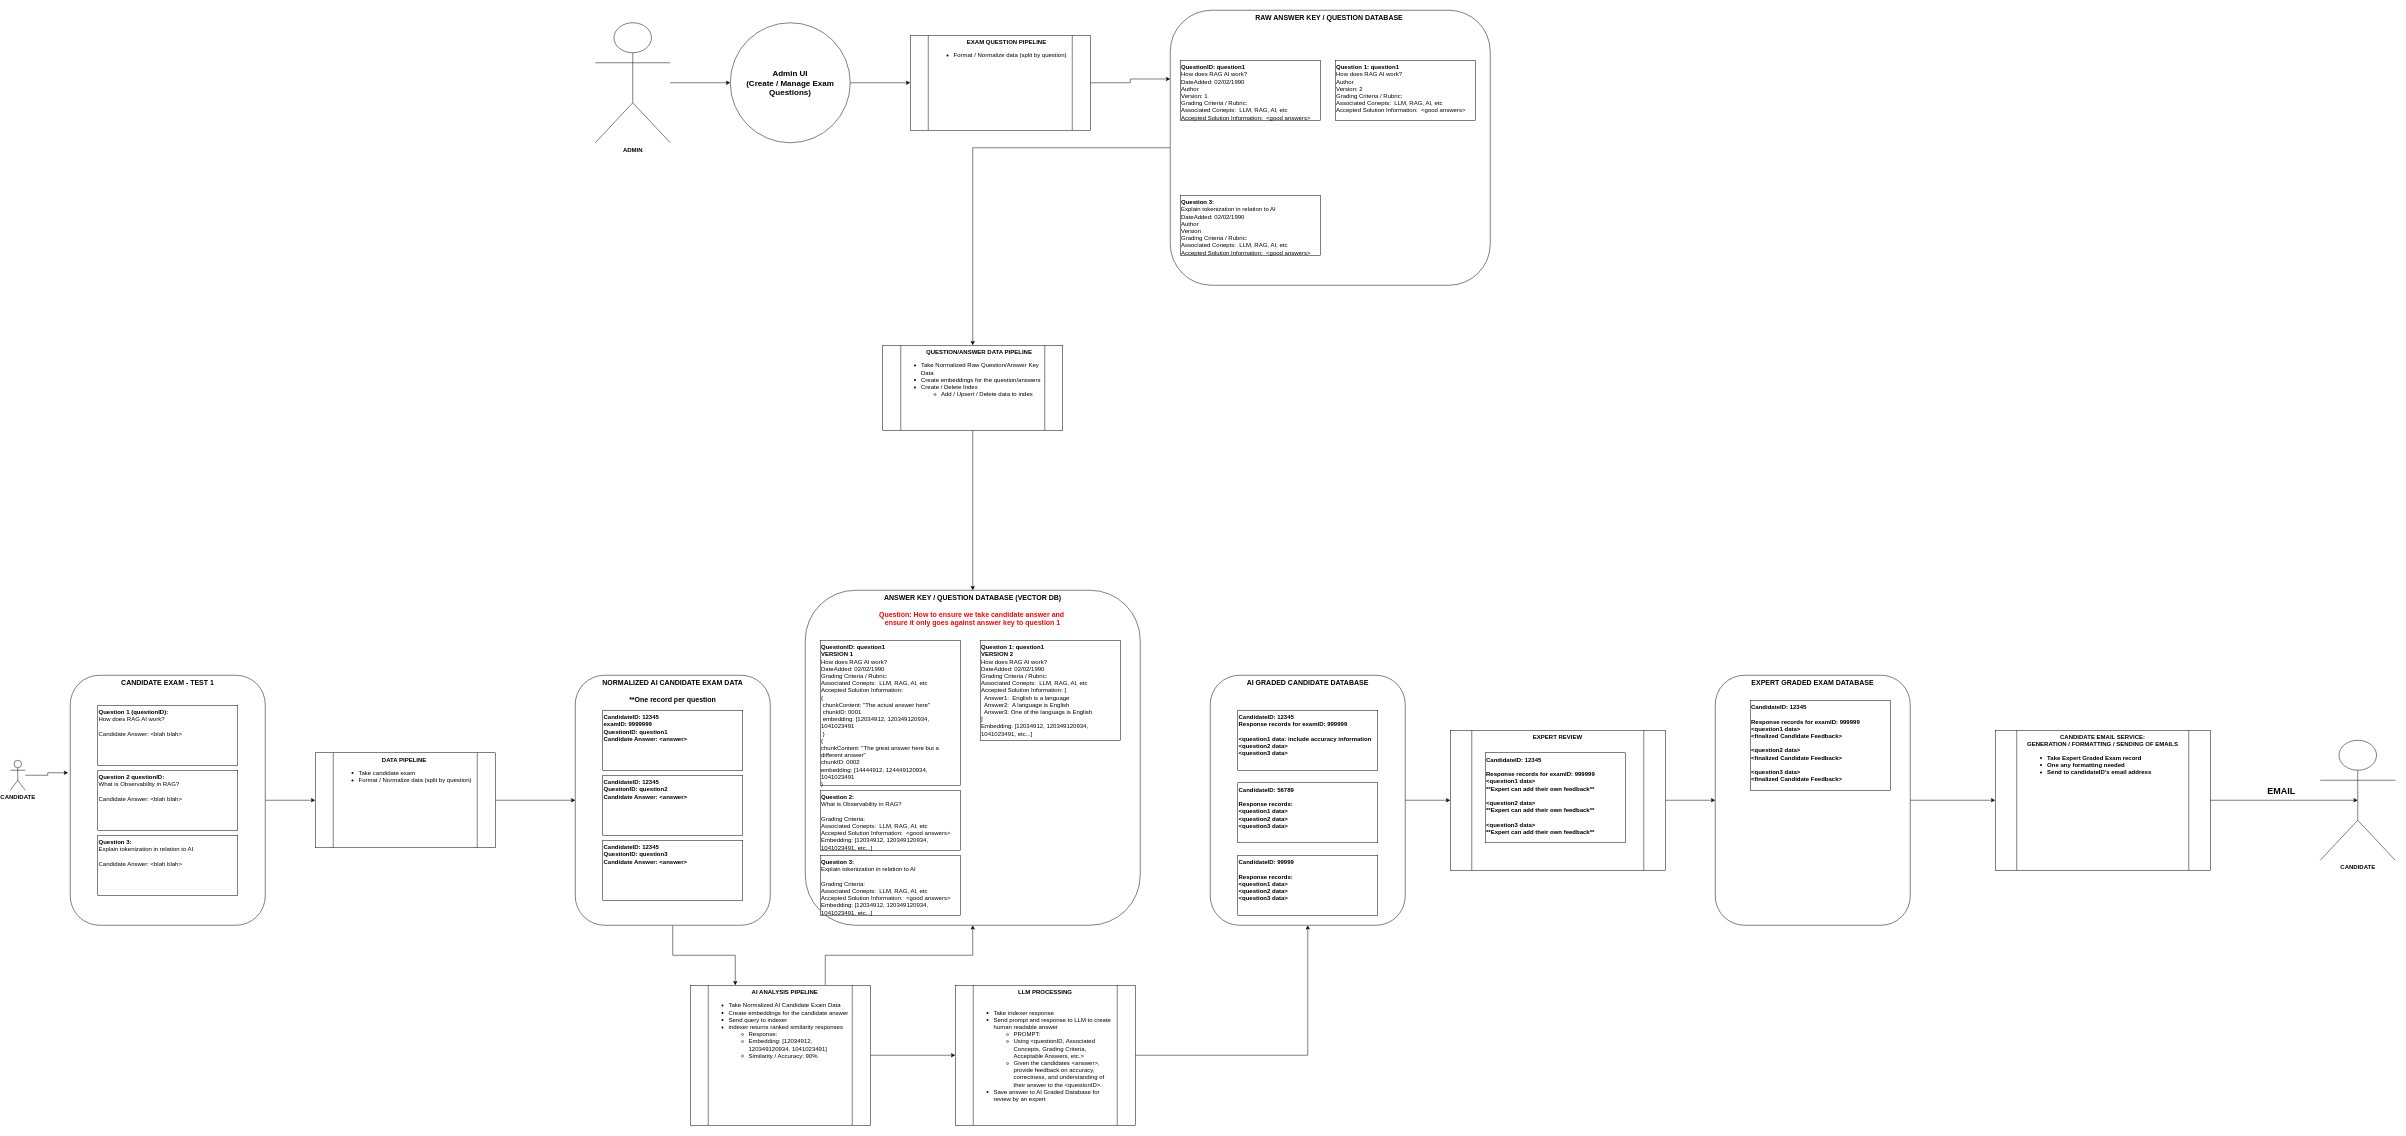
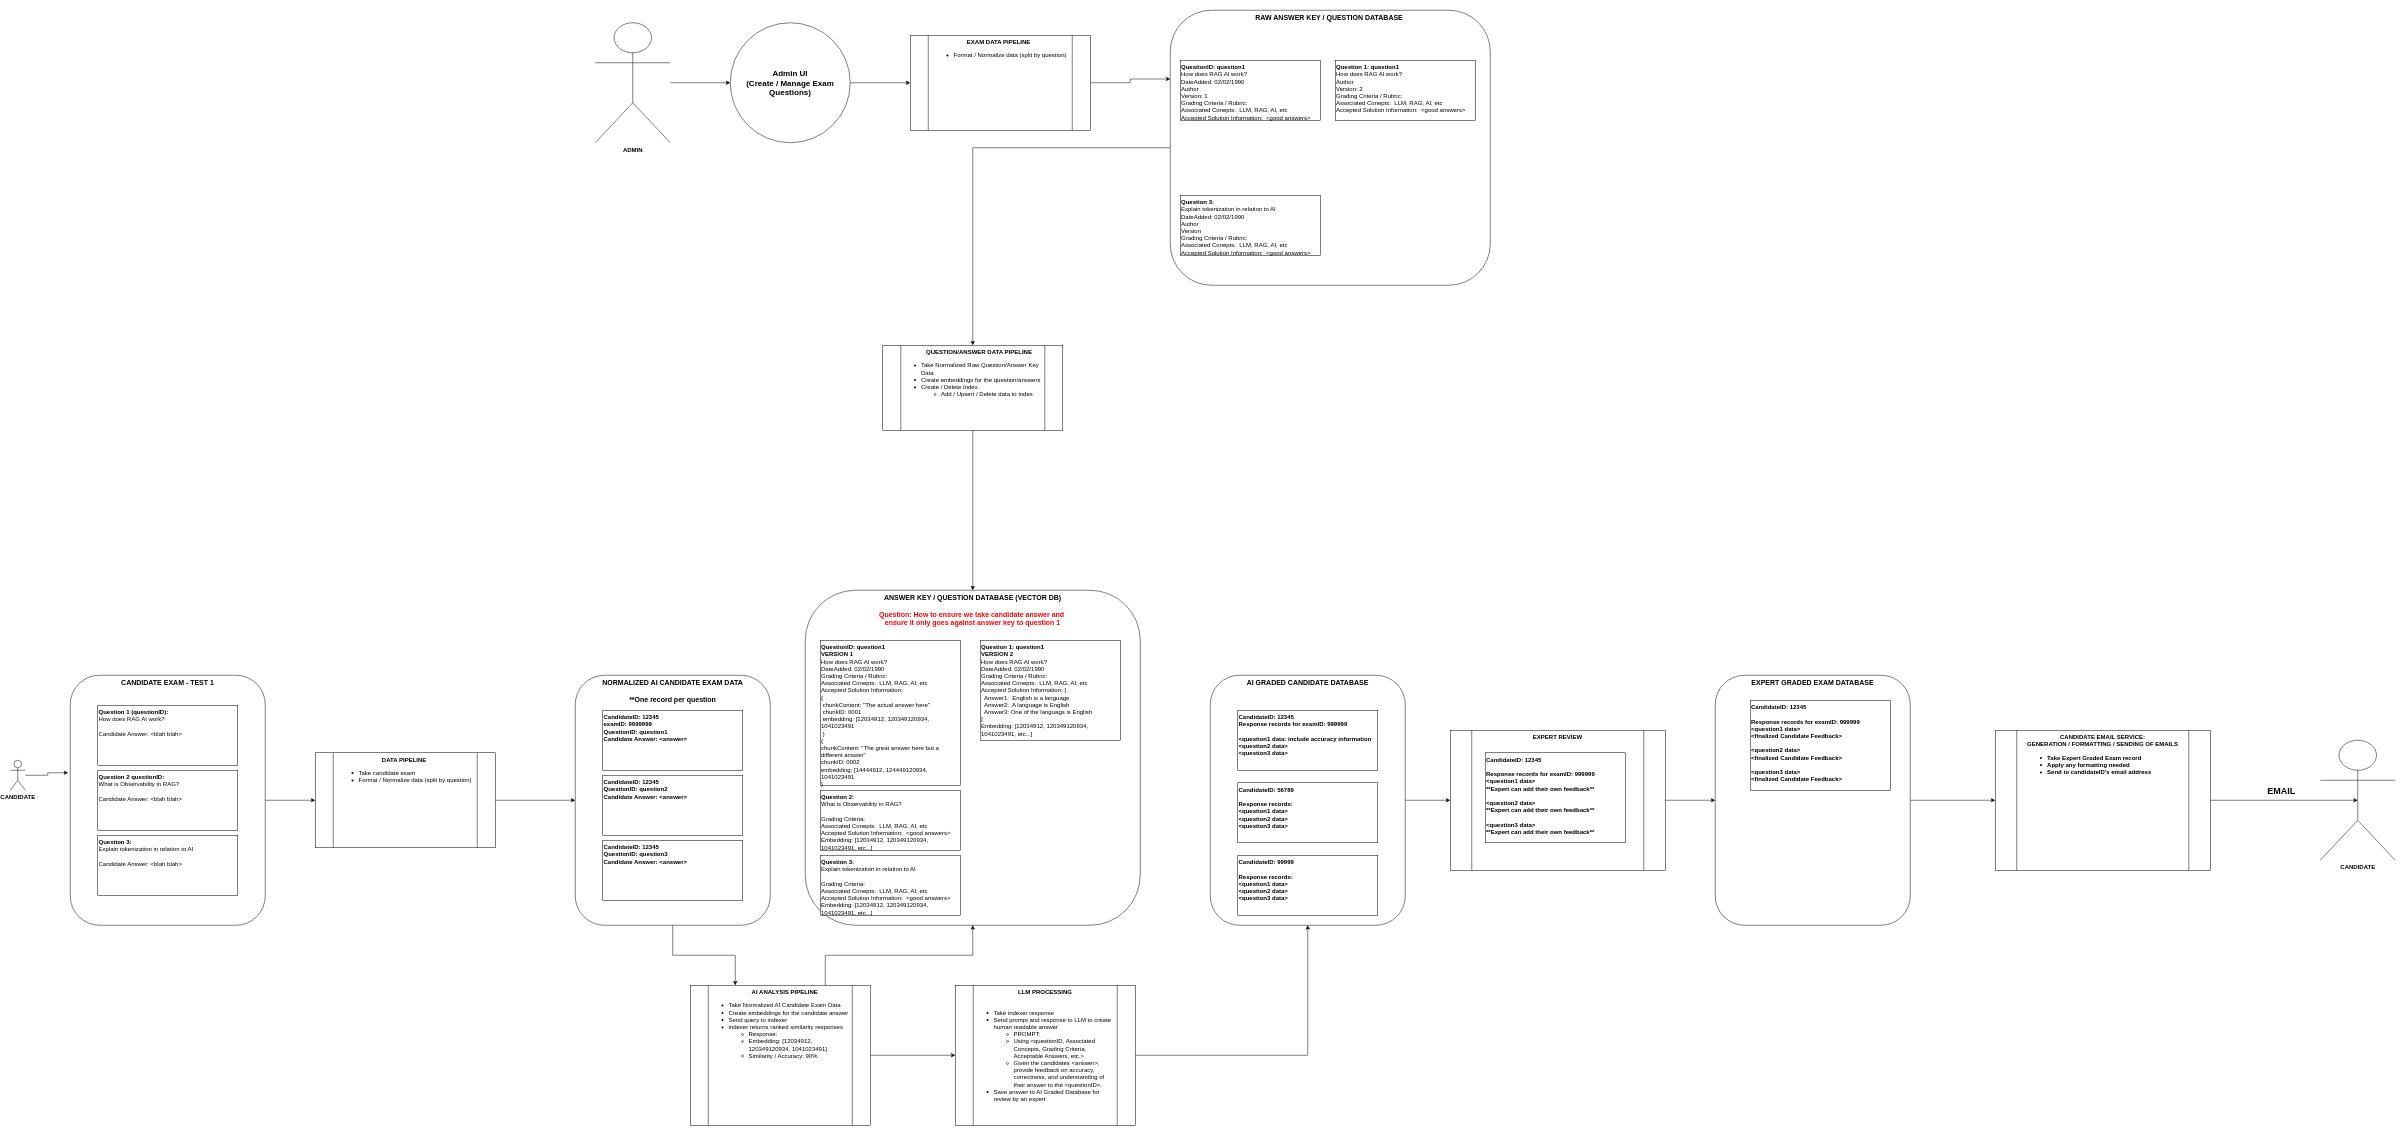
(1000, 46) -> (1000, 46)
(2103, 752) -> (2103, 752)
